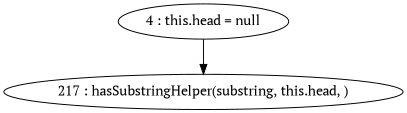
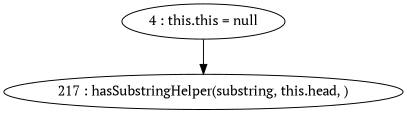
(203, 22) -> (203, 22)
